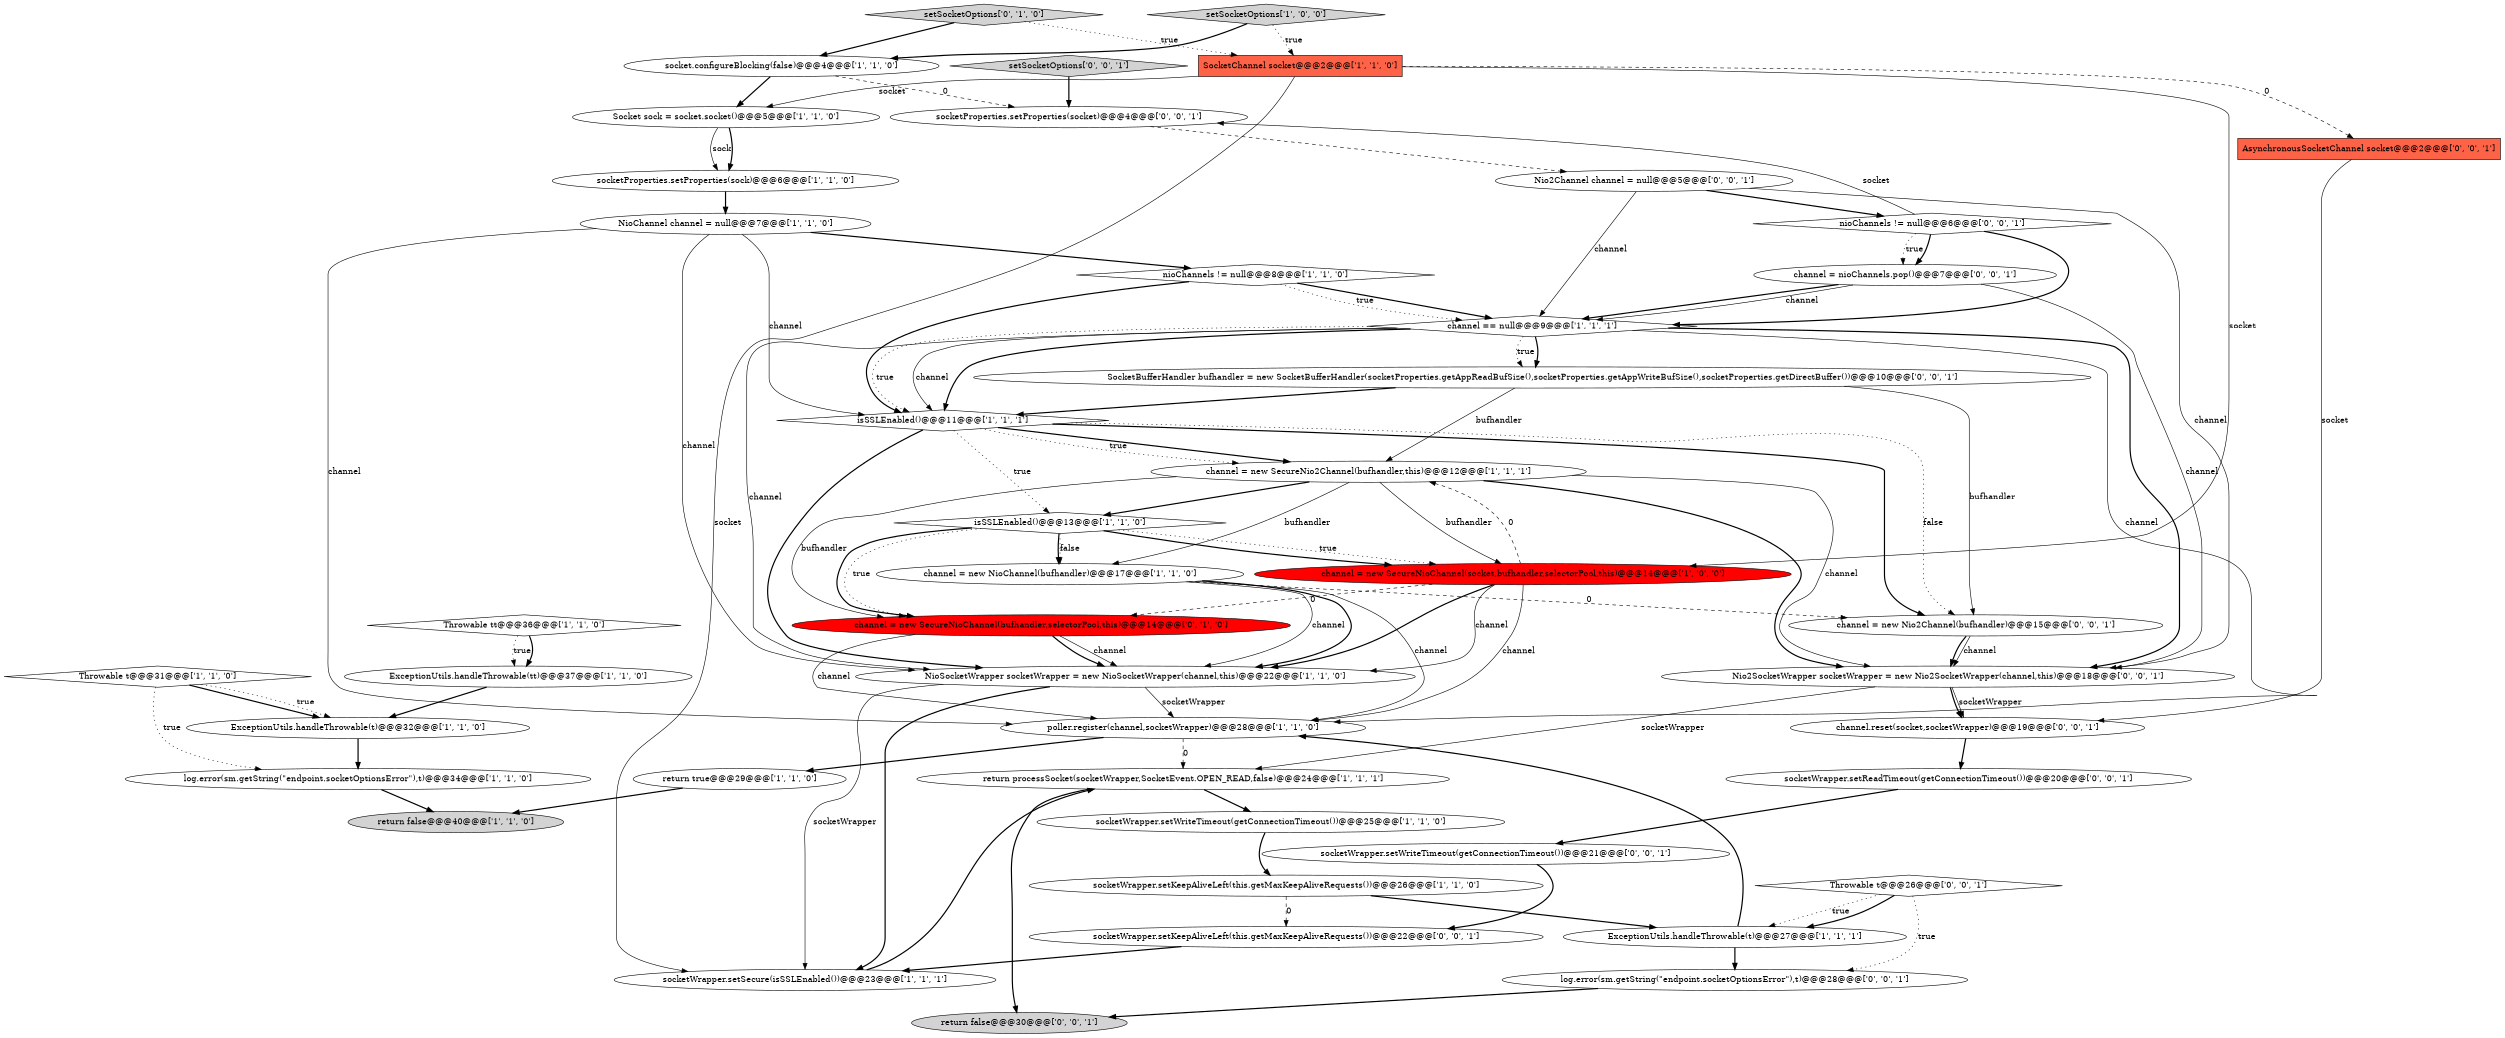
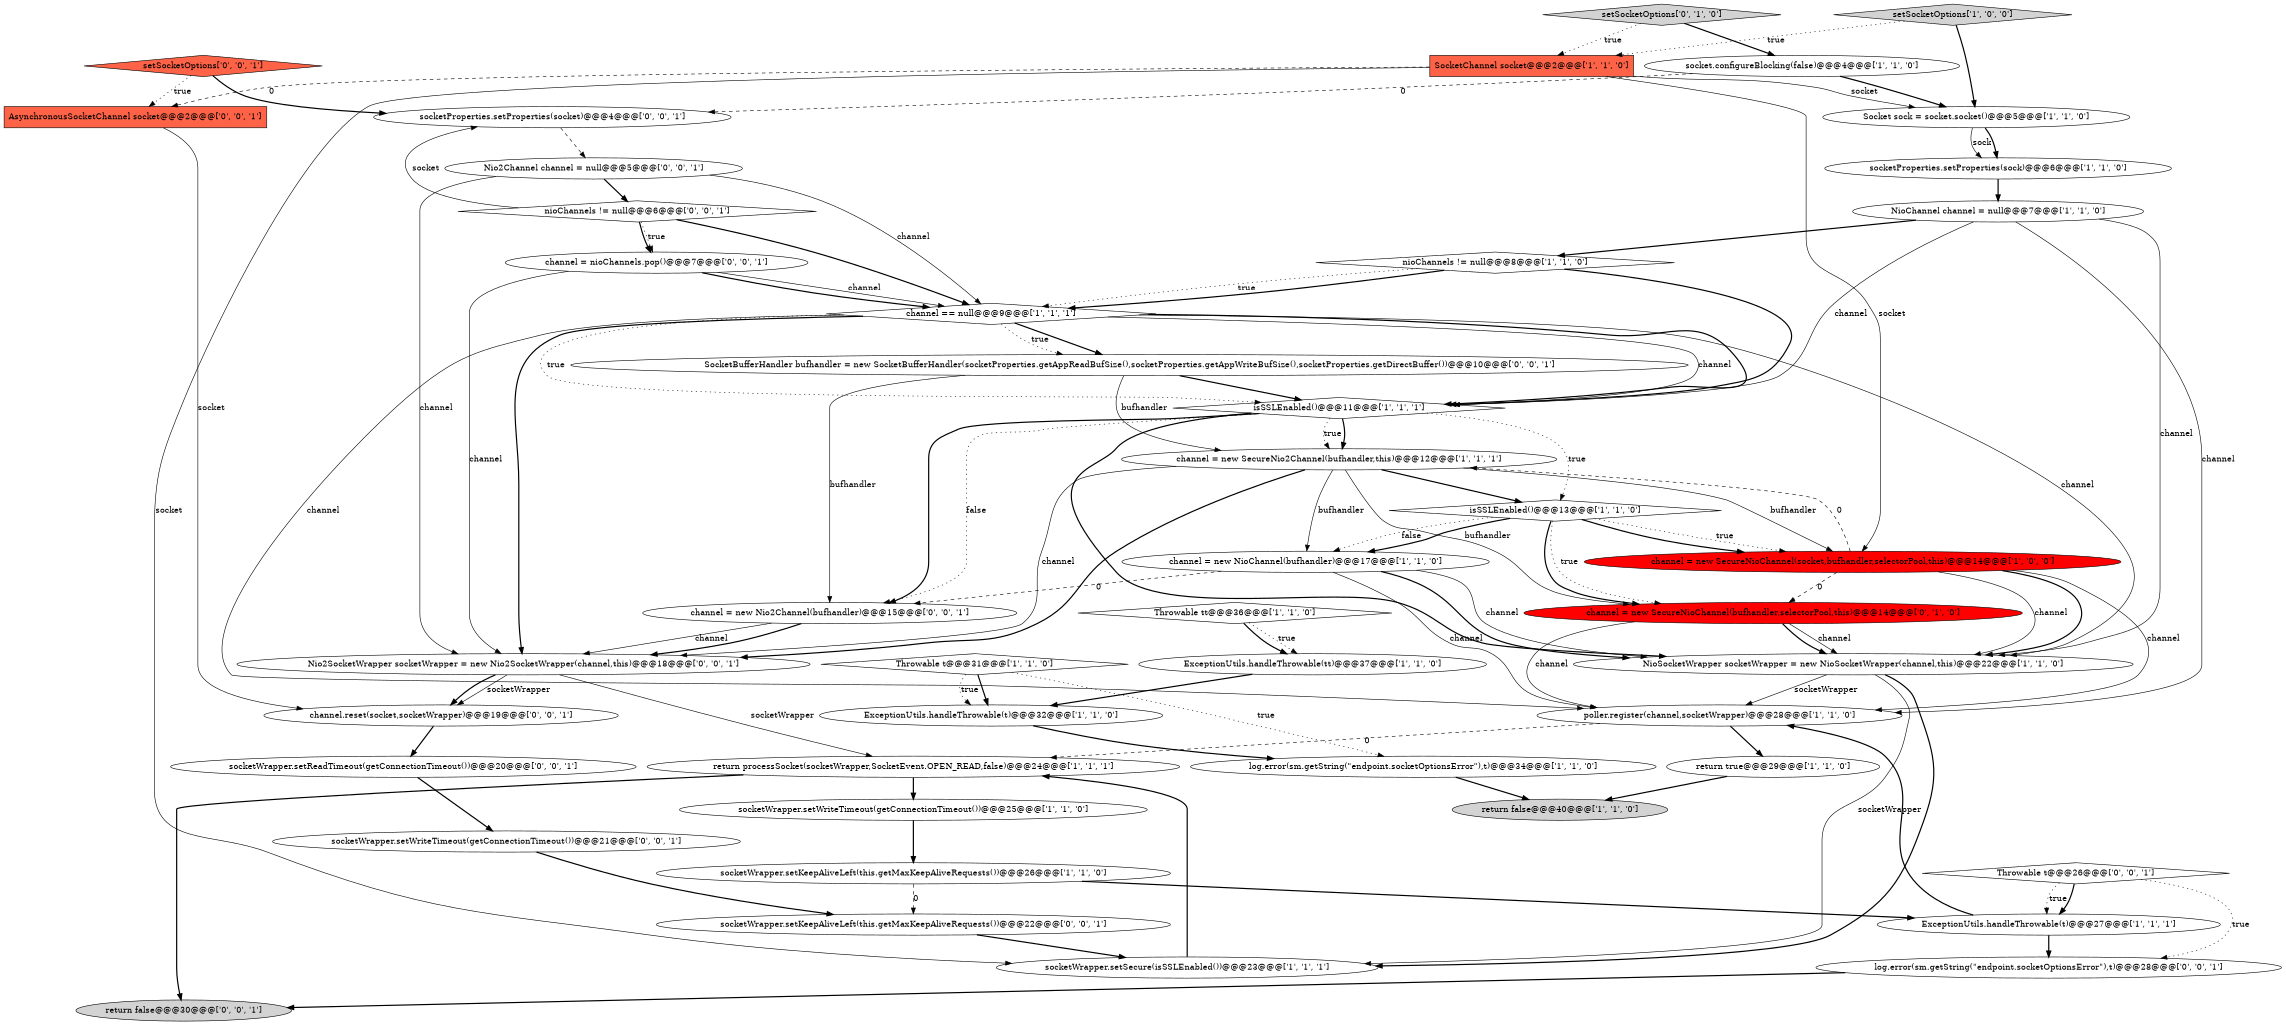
(1074, 52) -> (1967, 62)
(1069, 66) -> (203, 66)
none -> (172, 89)
